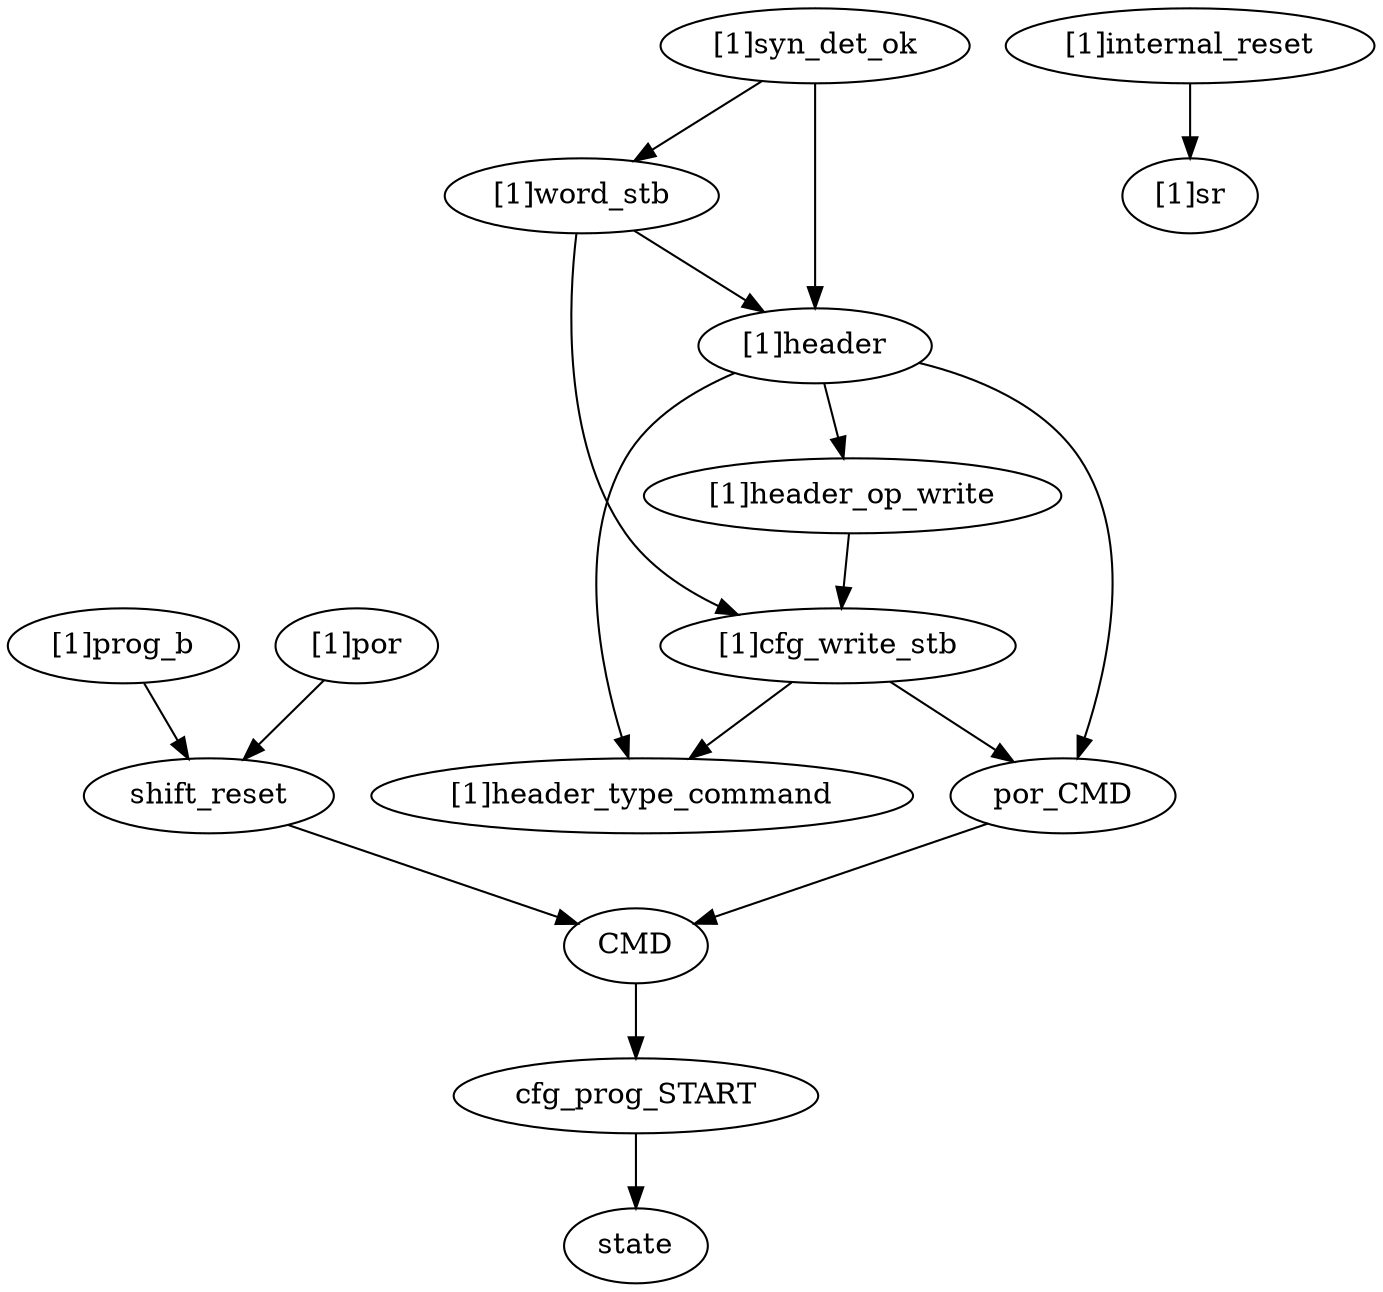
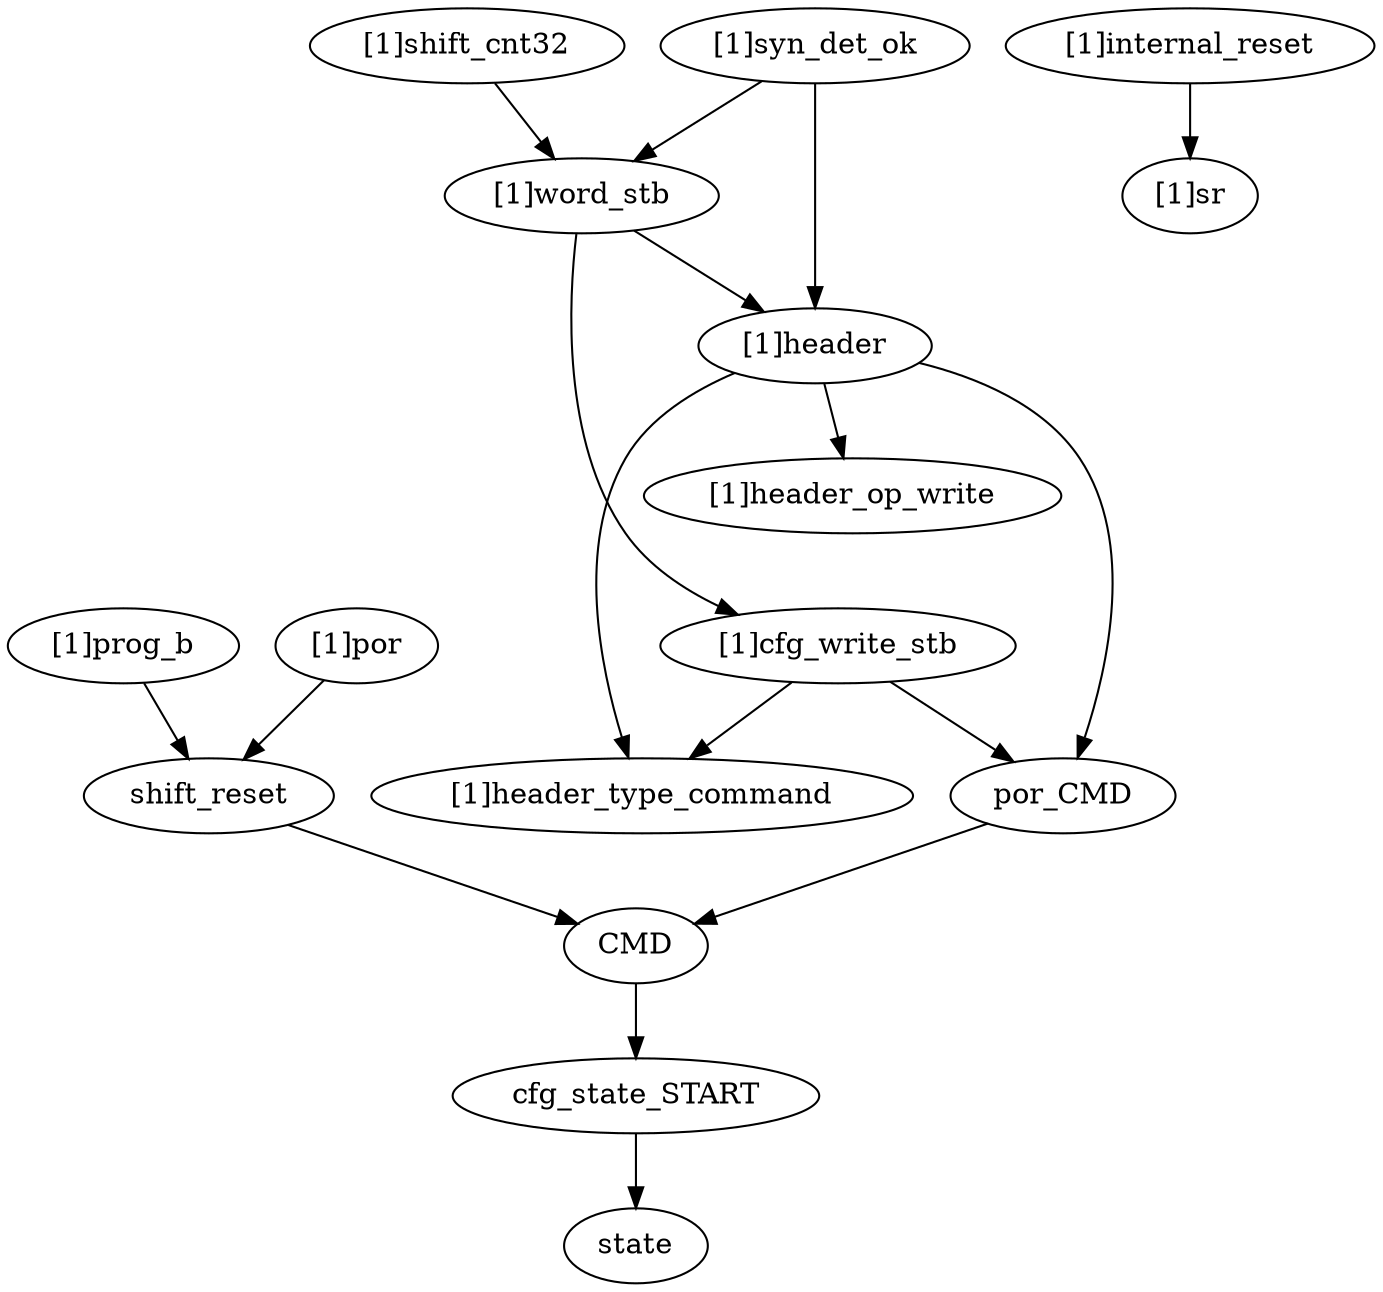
none -> (467, 46)
(846, 561) -> none
(636, 1096) -> (636, 1096)
